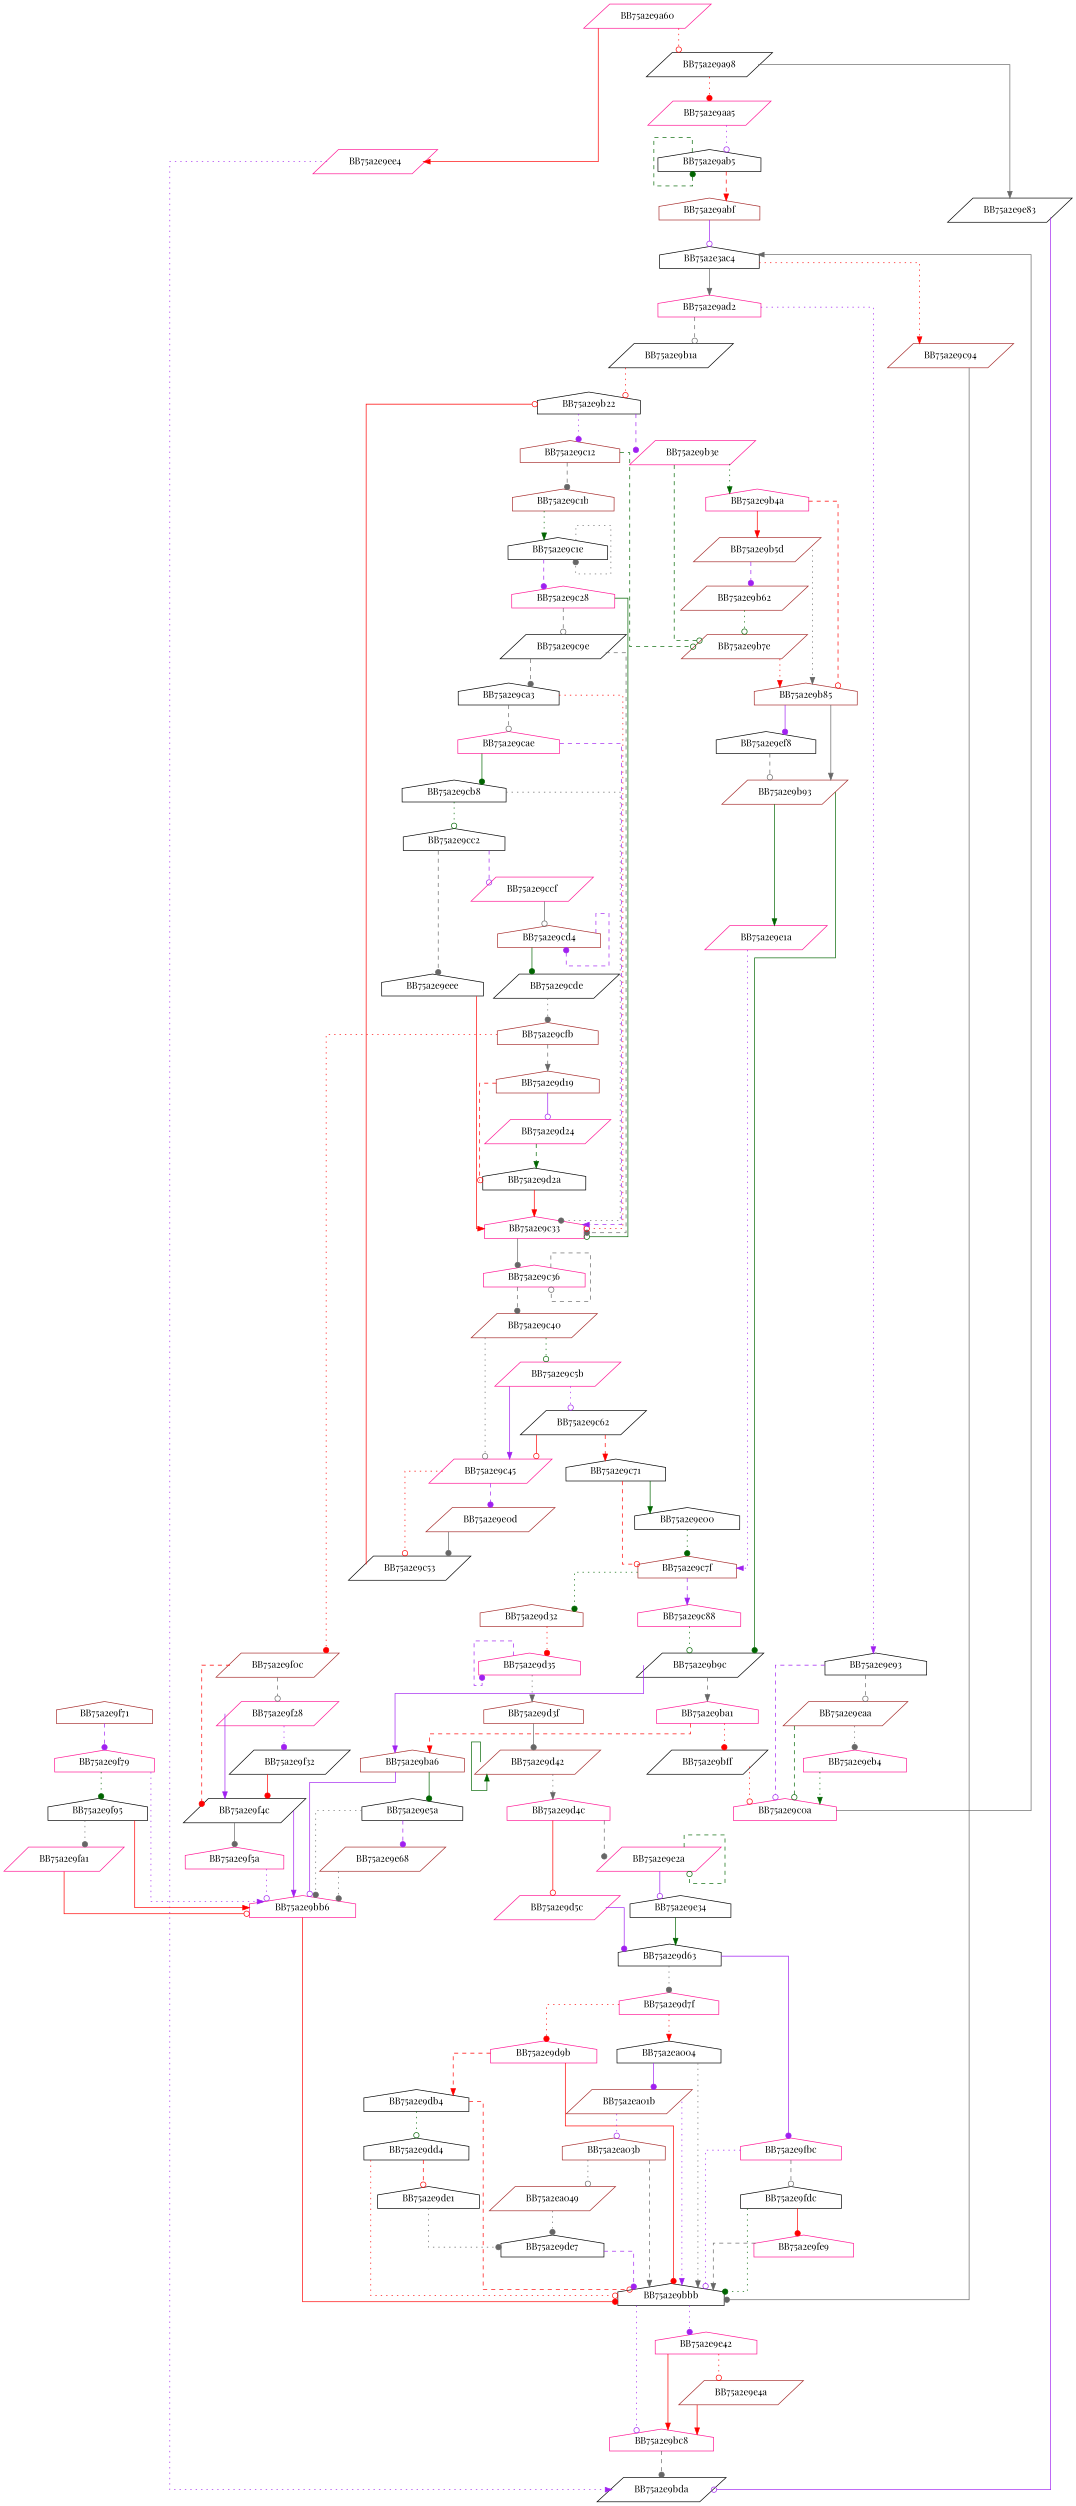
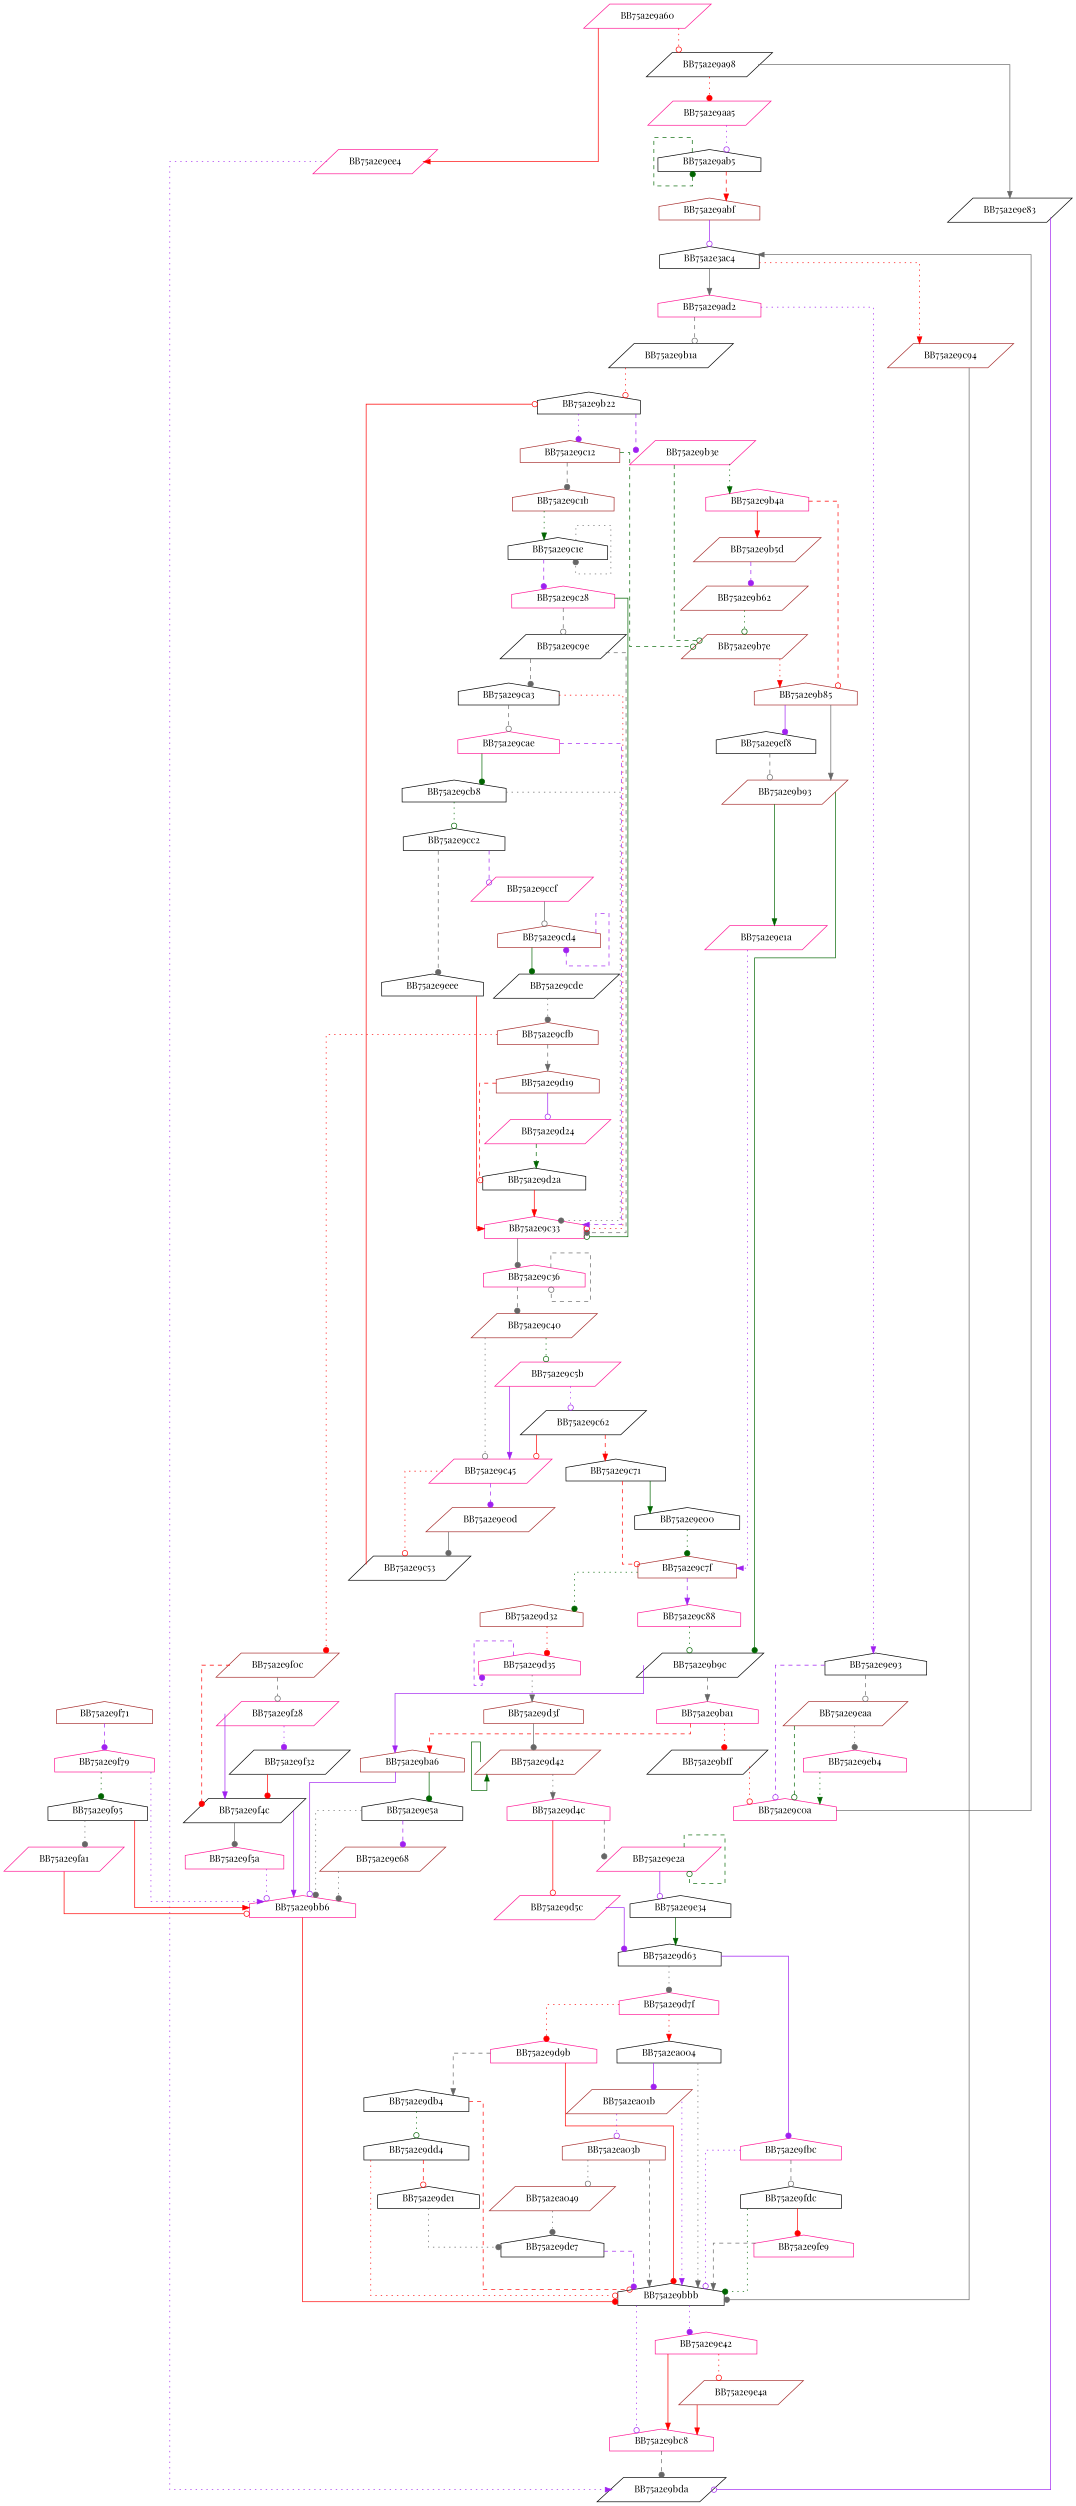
(812, 614) -> none
(454, 2053) -> (454, 2053)
